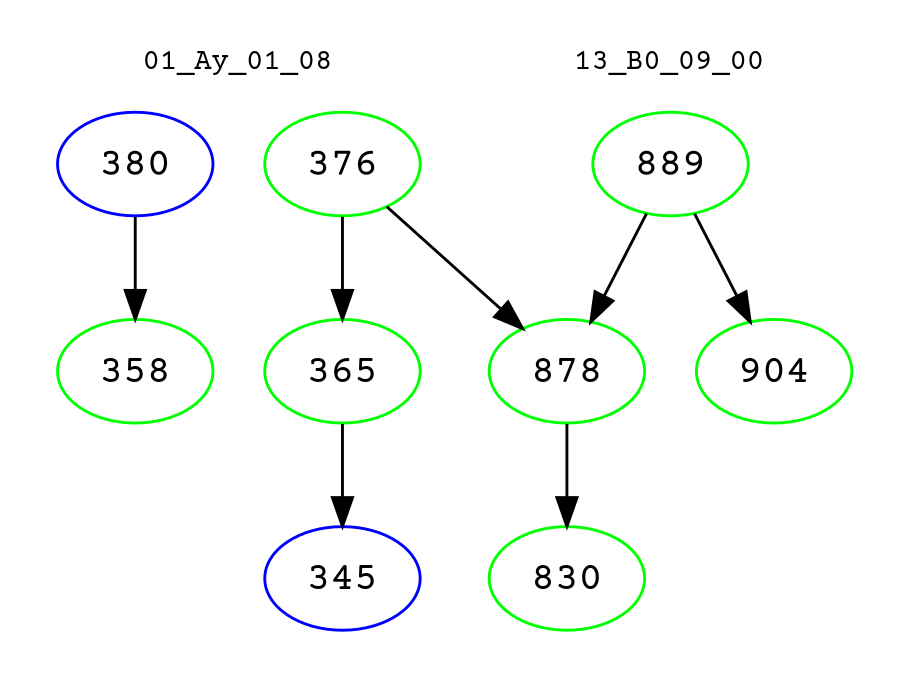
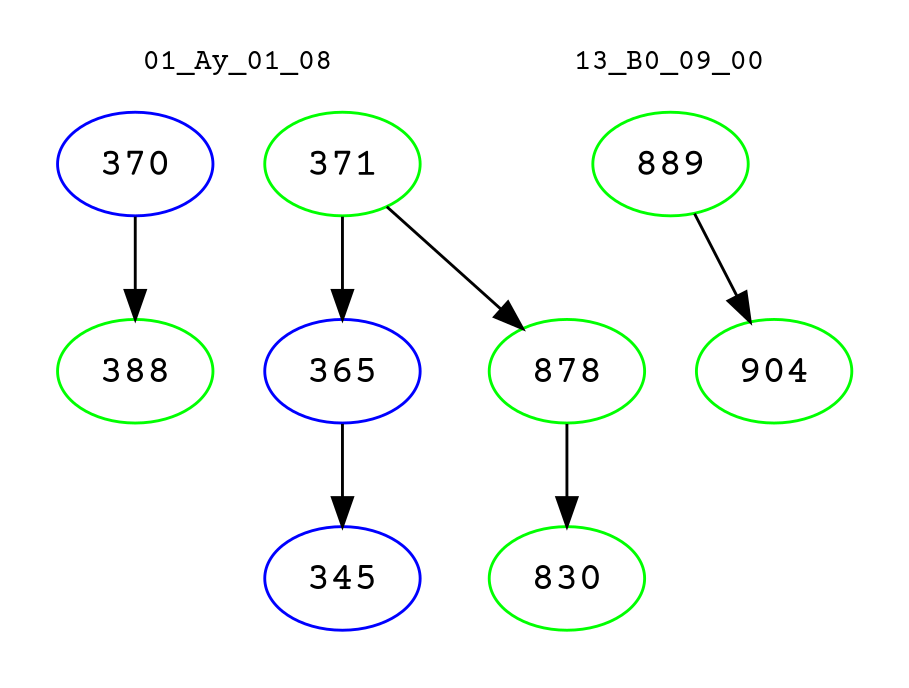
(135, 164) -> (135, 164)
(342, 164) -> (342, 164)
(625, 255) -> none
(135, 371) -> (135, 371)
(342, 371) -> (342, 371)
